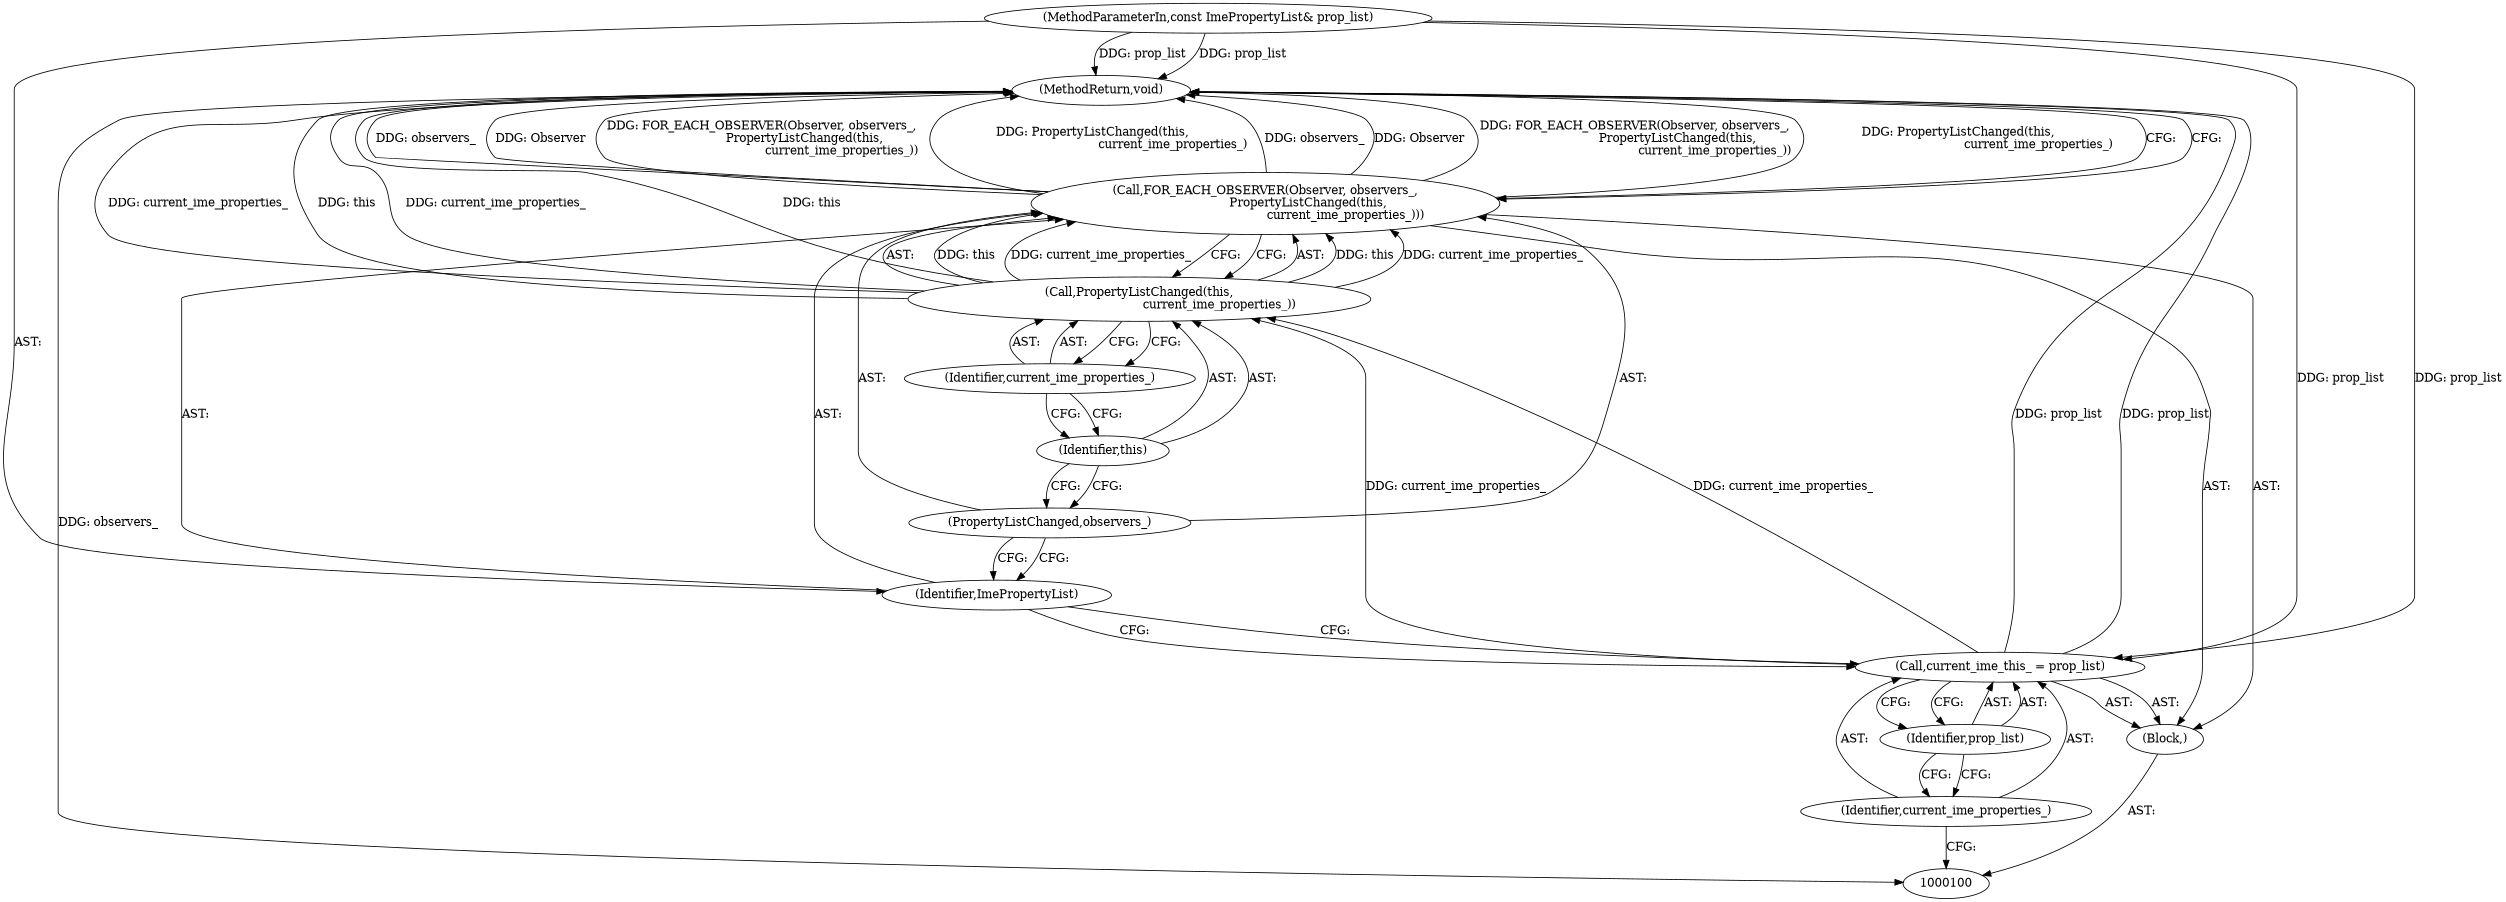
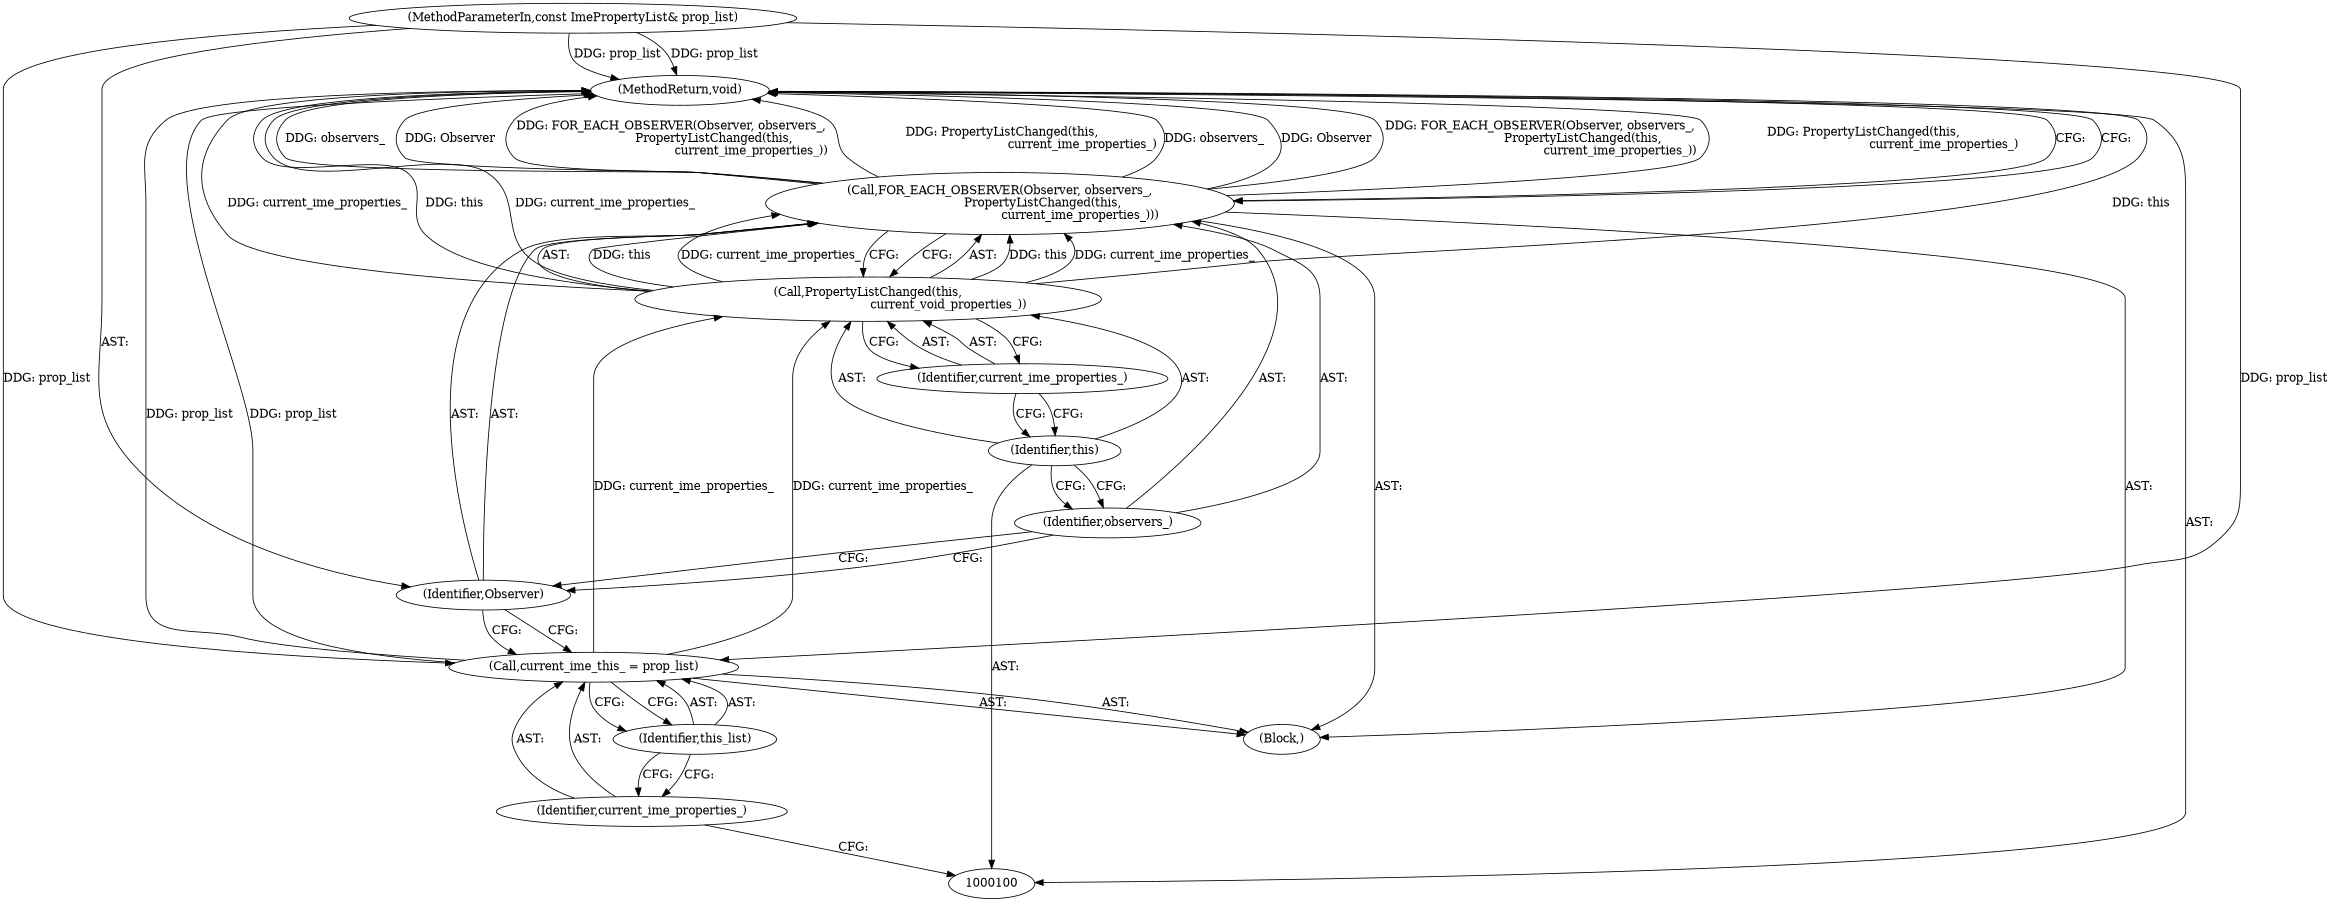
(1139, 299) -> (868, 299)
(108, 523) -> (2201, 523)
(1050, 523) -> (1108, 523)
(997, 595) -> (483, 595)
(1965, 739) -> (695, 739)
(2089, 833) -> (992, 655)
